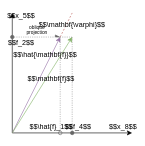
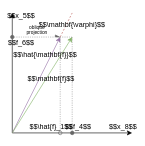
(21, 43) -> (21, 43)
